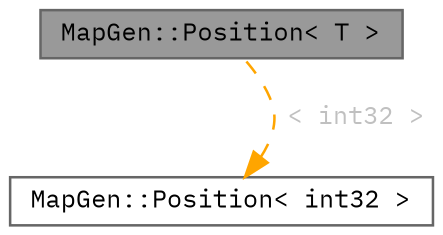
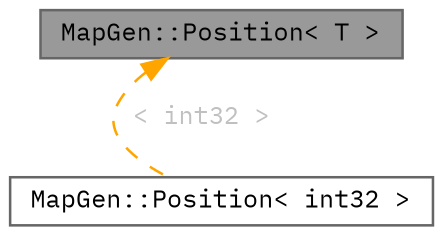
(273, 106) -> (116, 131)
